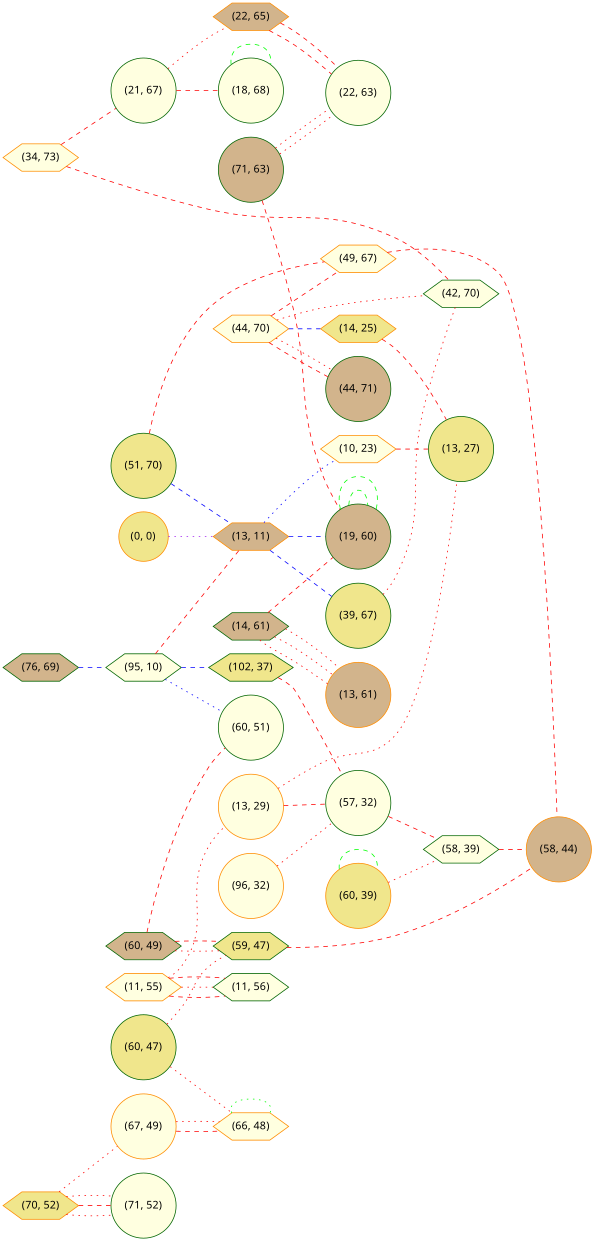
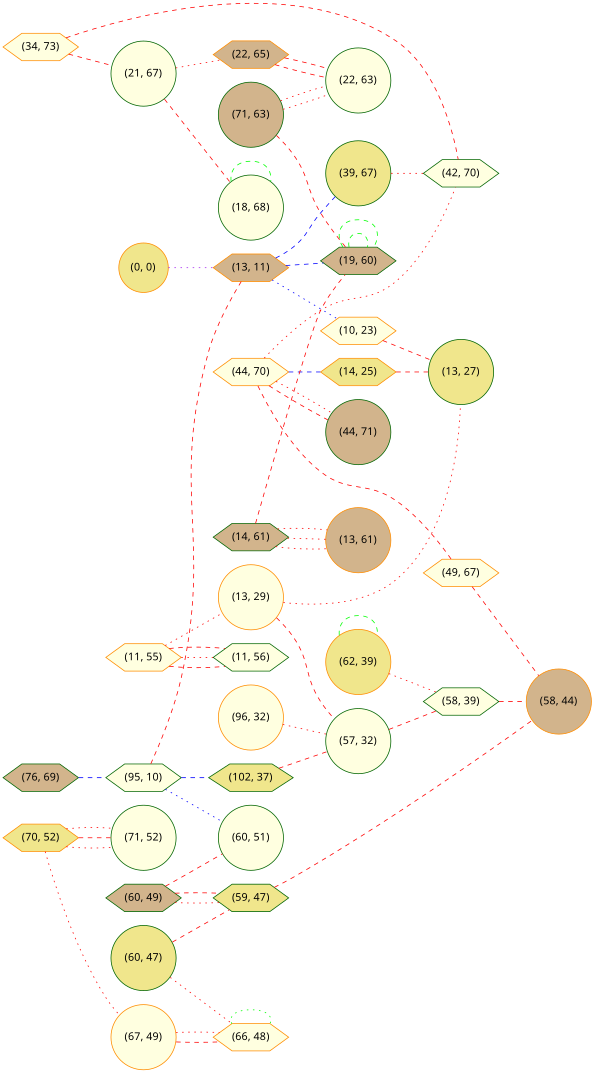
(144, 466) -> none
(358, 537) -> (358, 261)
(358, 896) -> (358, 662)
(185, 1003) -> (201, 926)
